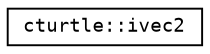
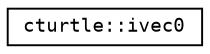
(105, 27) -> (105, 27)
